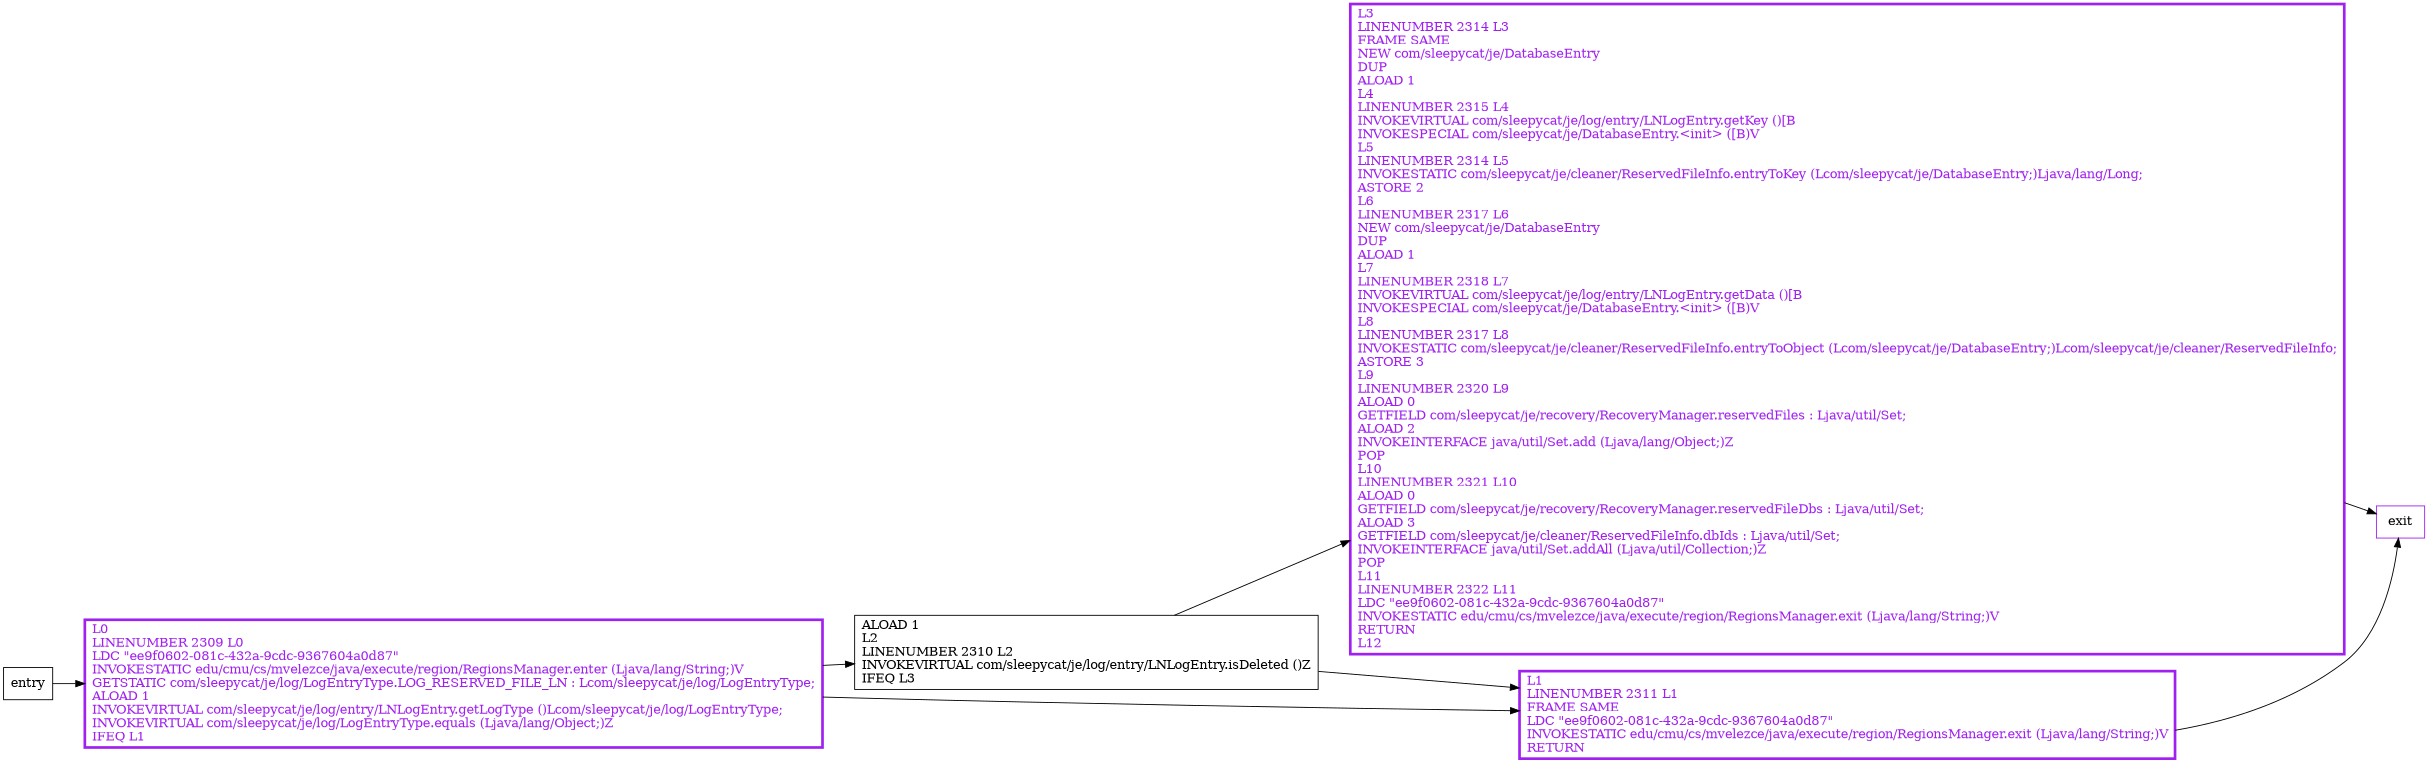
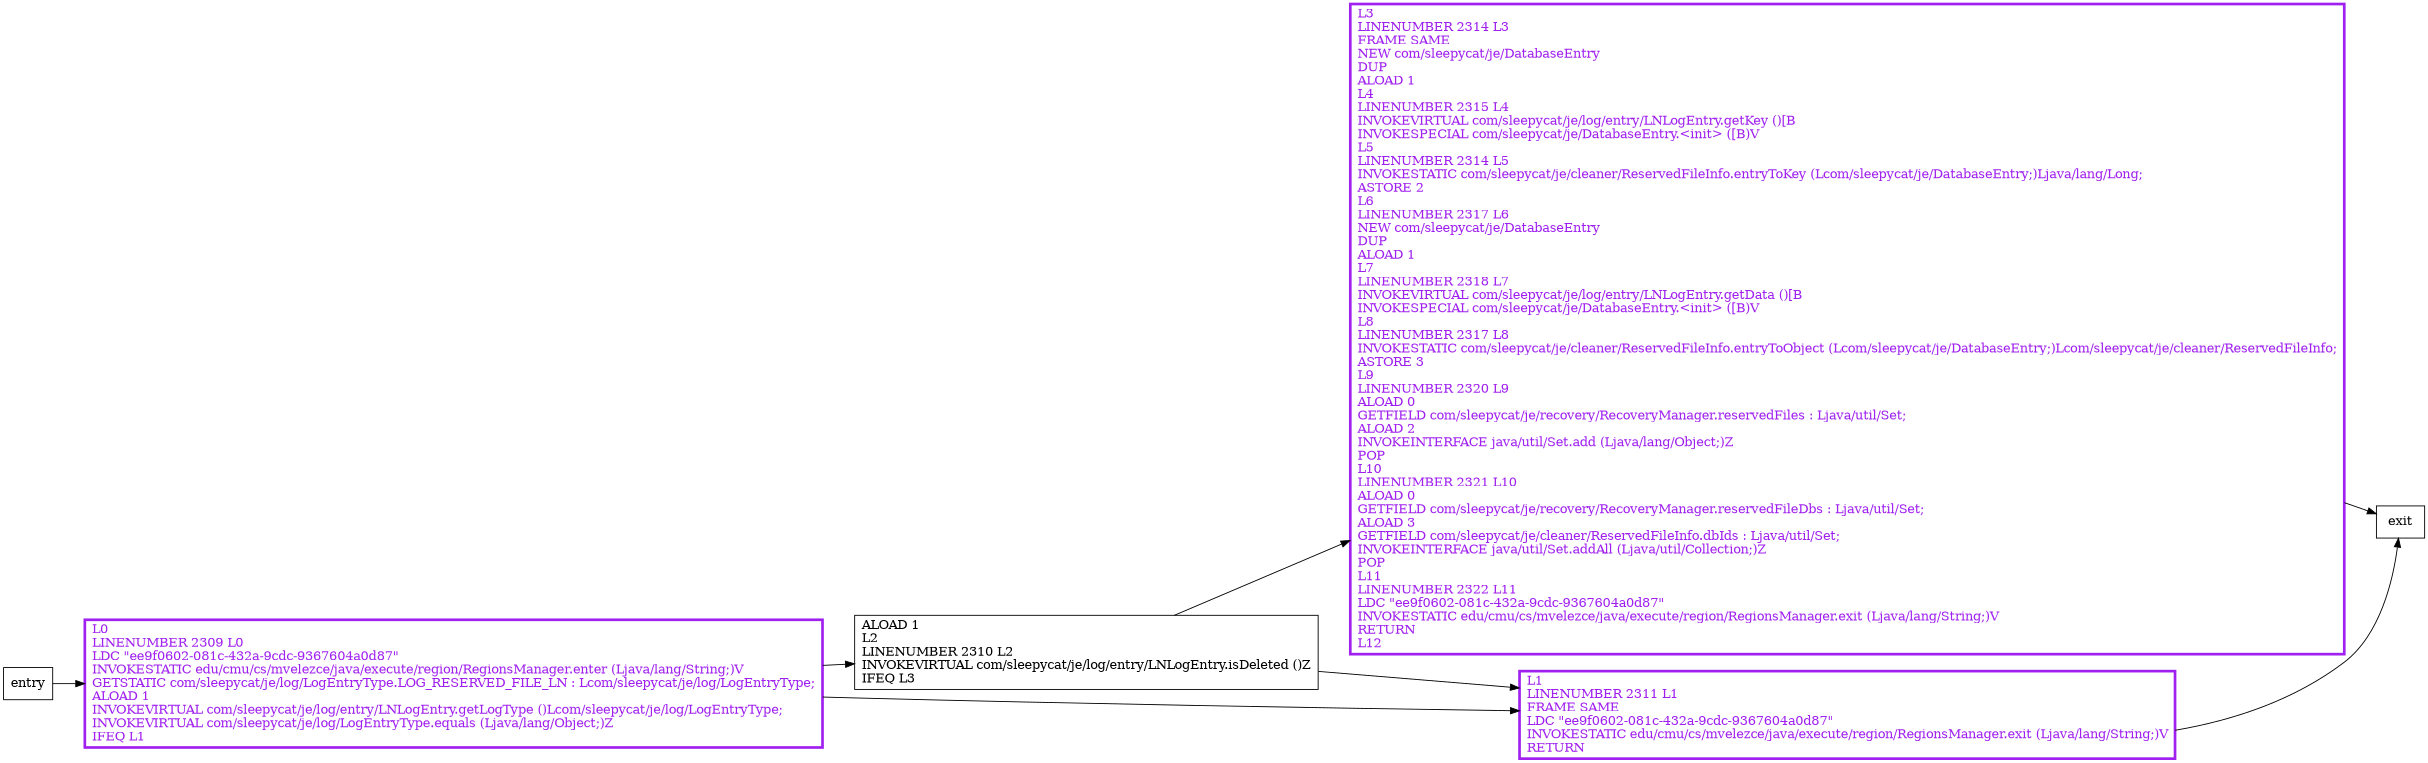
(2401, 522) -> (2401, 522)
